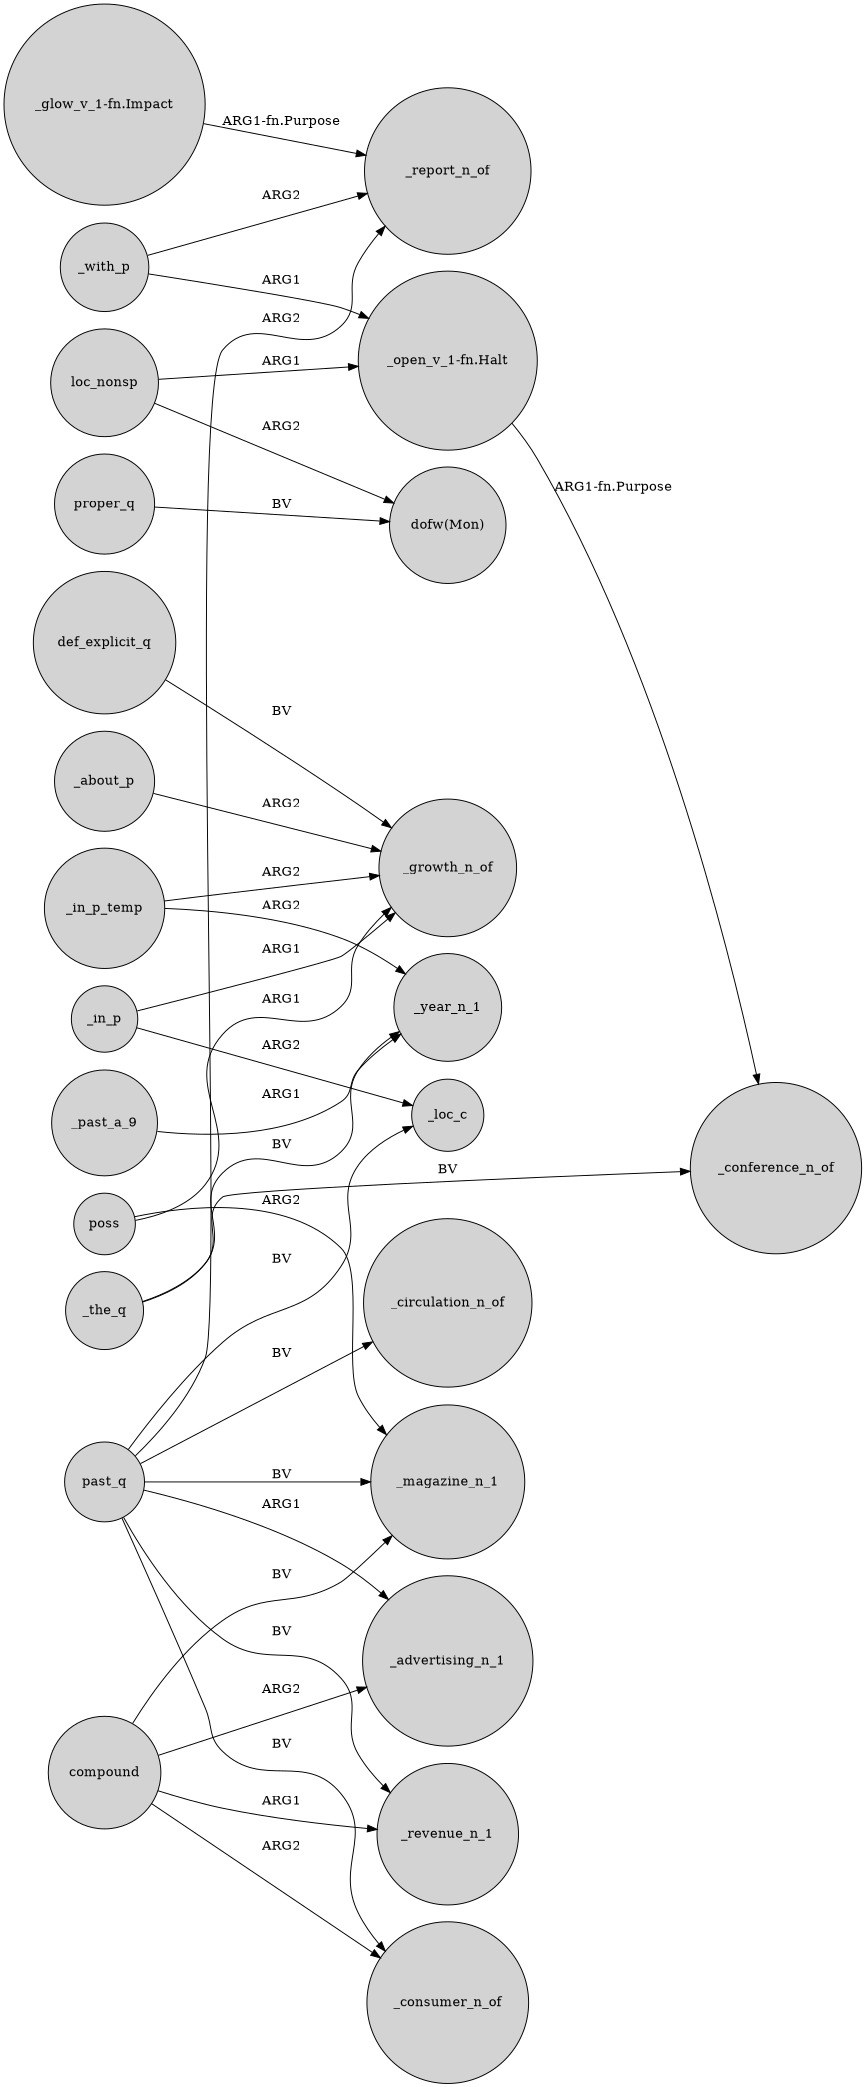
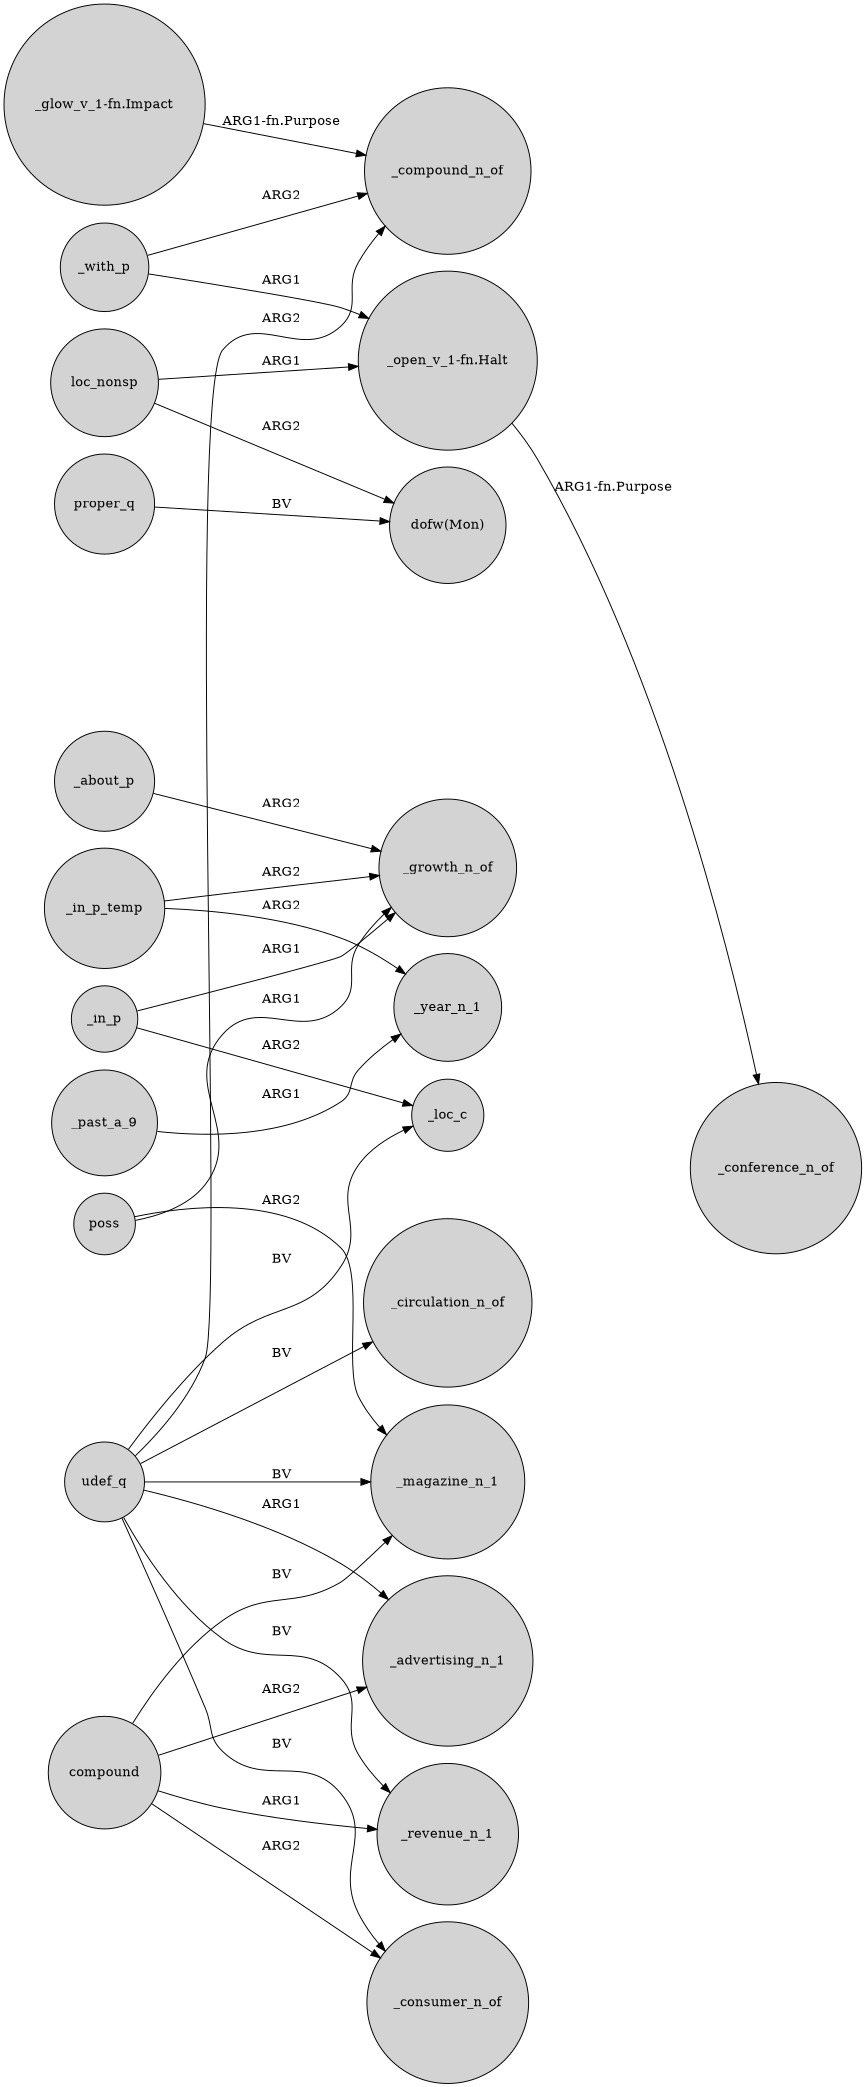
(448, 171) -> (448, 171)
(105, 643) -> none
(105, 1311) -> none
(105, 1482) -> (105, 1482)
